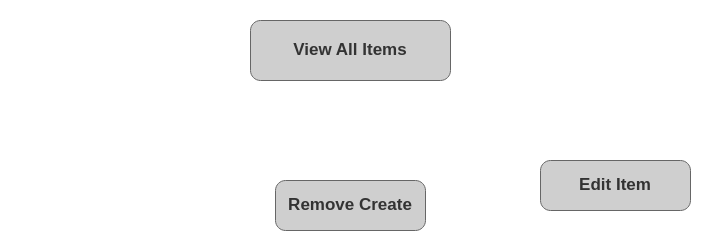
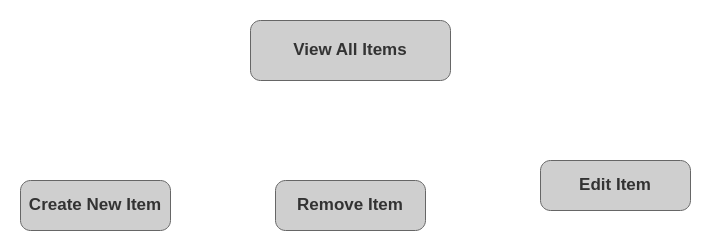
none -> (96, 206)
(351, 206) -> (351, 206)
